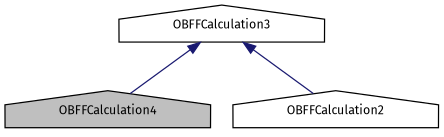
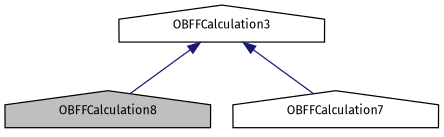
(108, 111) -> (108, 111)
(336, 111) -> (336, 111)
